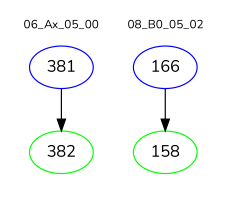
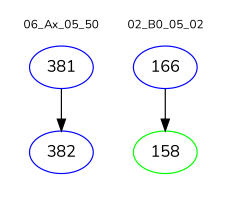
(61, 25) -> (61, 25)
(166, 25) -> (166, 25)
(61, 152) -> (61, 152)
